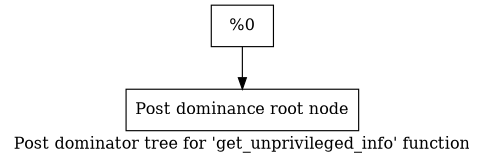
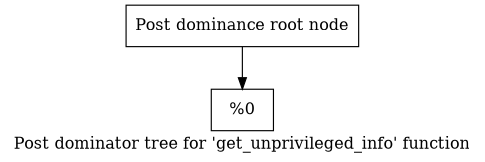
(242, 62) -> (242, 62)
